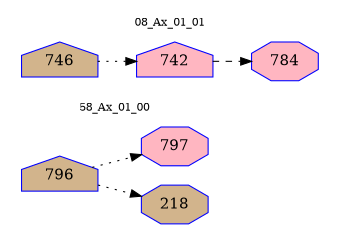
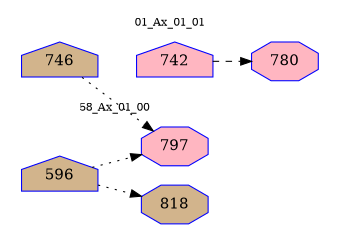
(170, 23) -> (170, 23)
(112, 61) -> (119, 105)
(285, 61) -> (285, 61)
(60, 175) -> (60, 175)
(175, 205) -> (175, 205)
